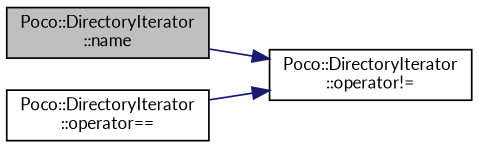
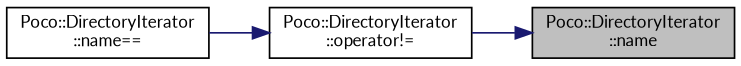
(231, 53) -> (493, 33)
(108, 115) -> (108, 33)
